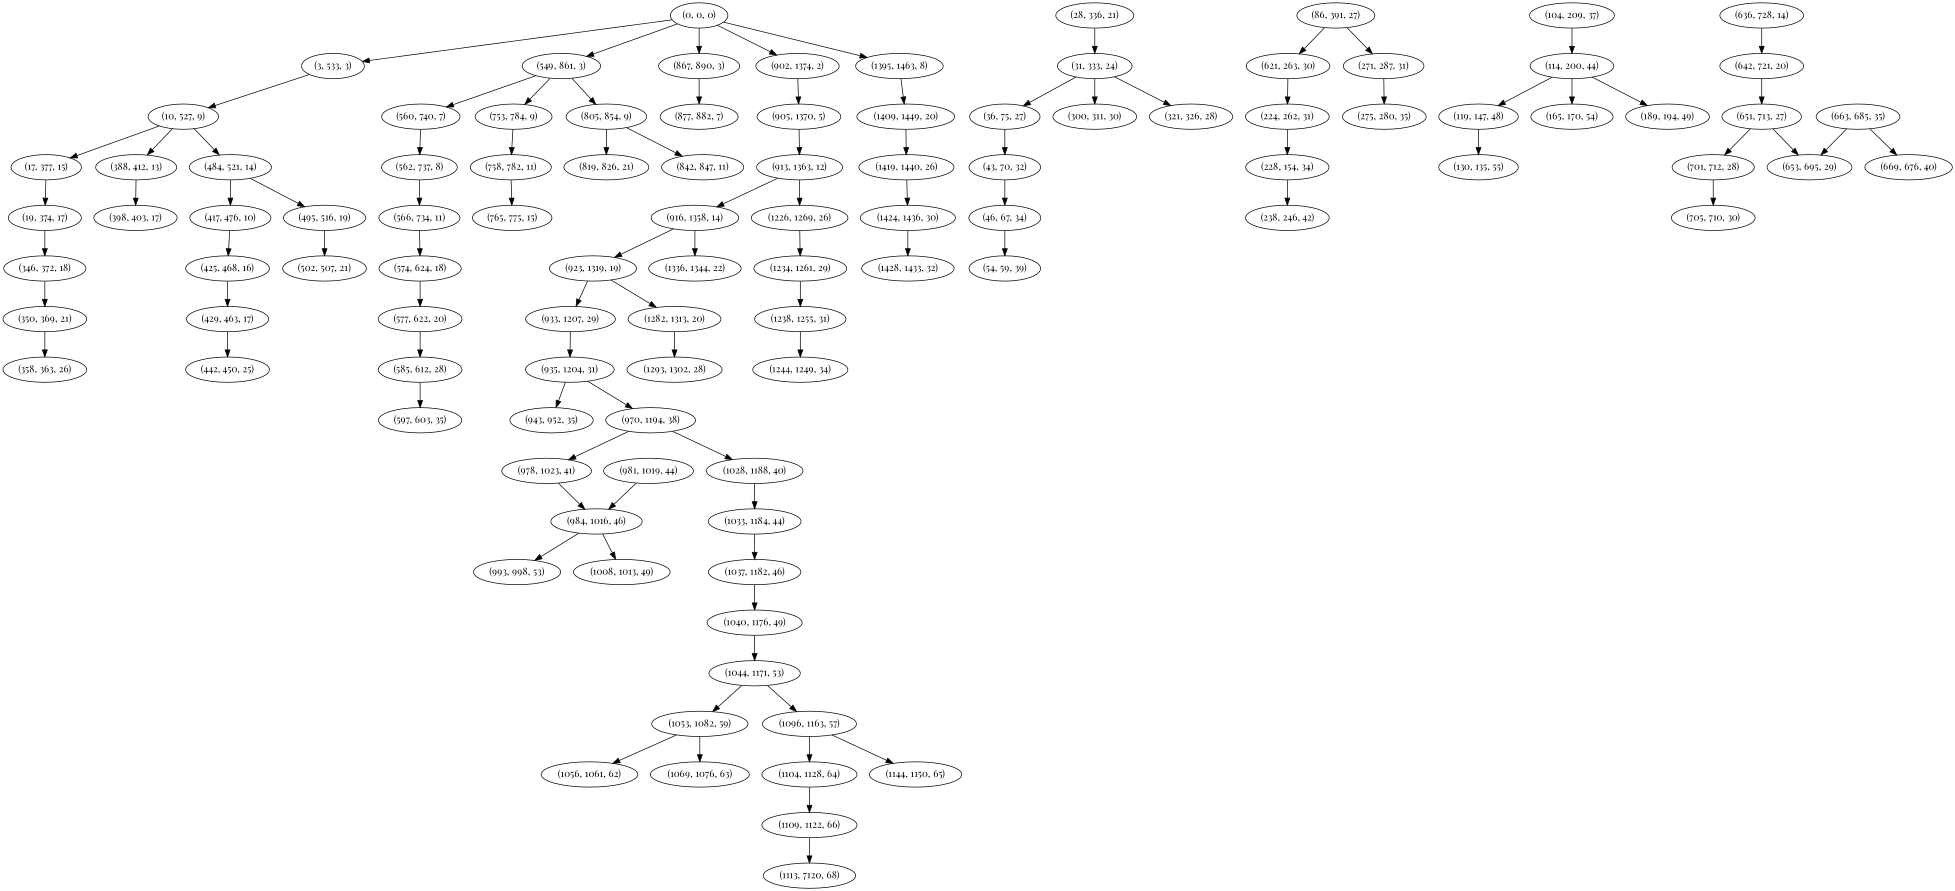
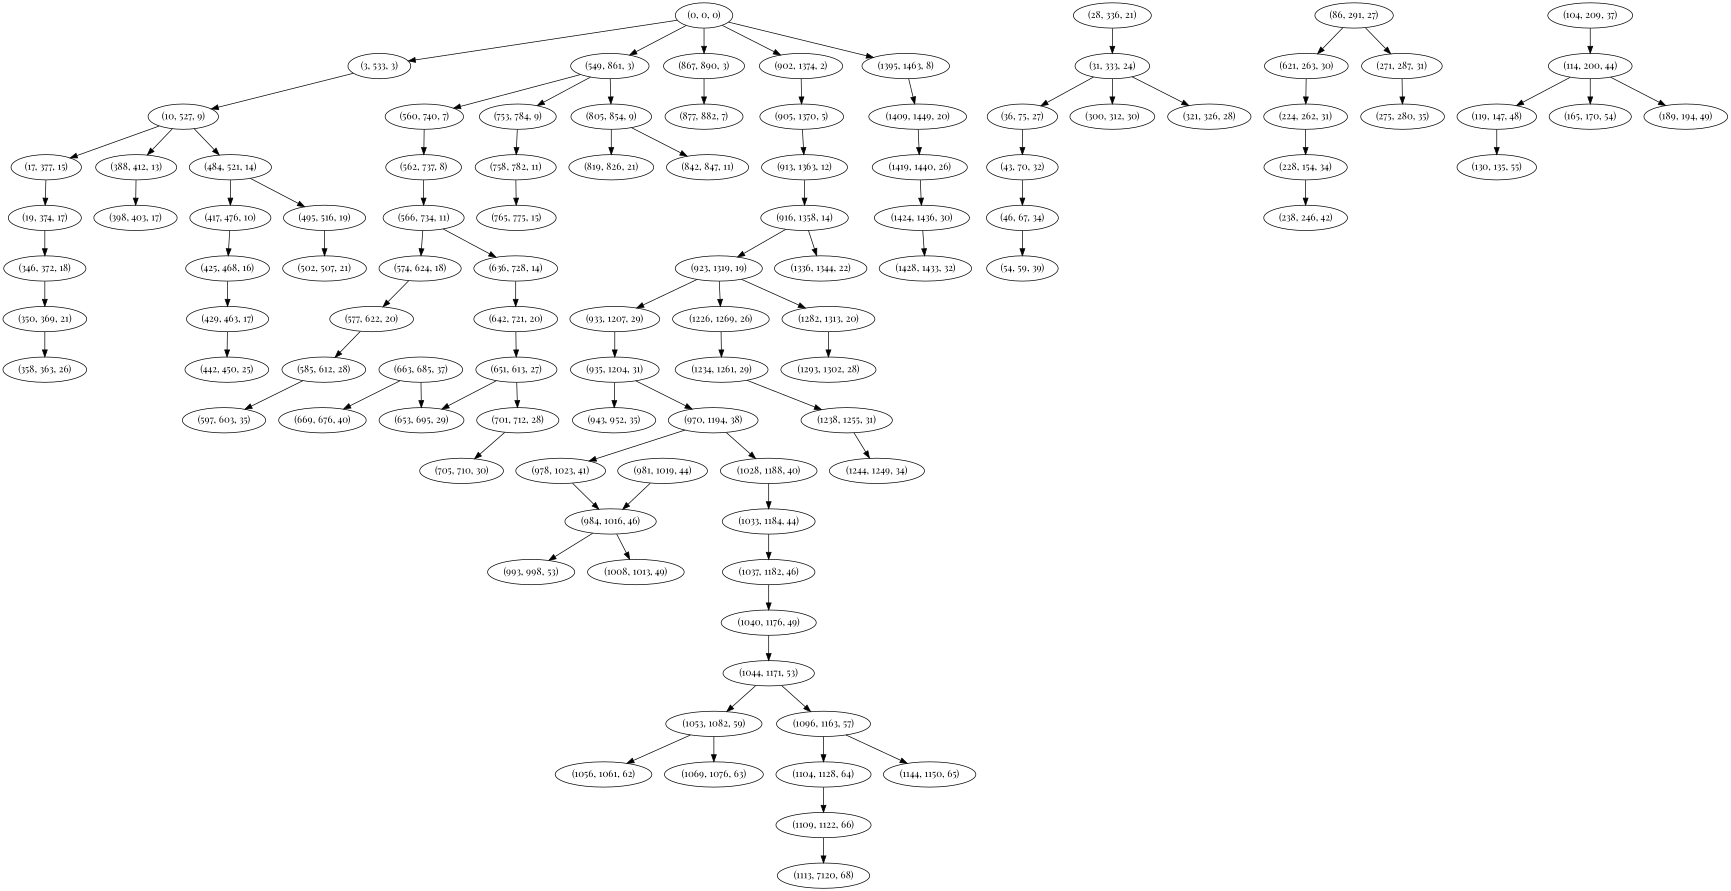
(1336, 15) -> (1354, 15)
(1095, 117) -> (1112, 117)
(1762, 117) -> (516, 370)
(1858, 117) -> (421, 370)
(800, 189) -> (720, 290)
none -> (466, 241)
